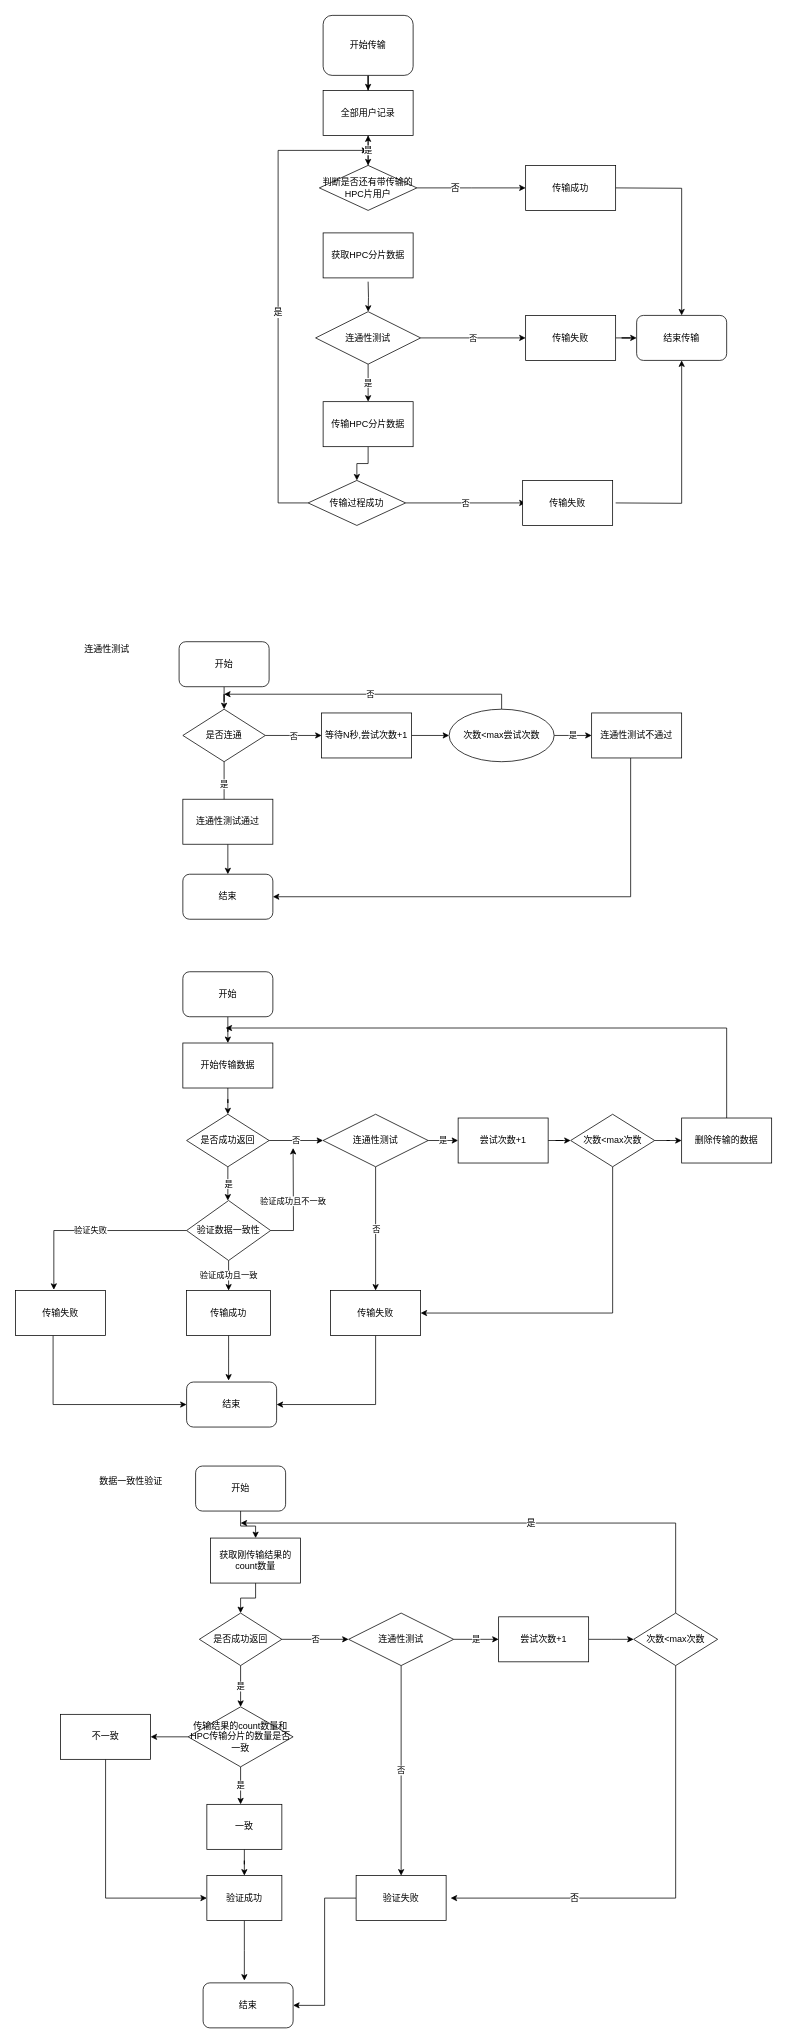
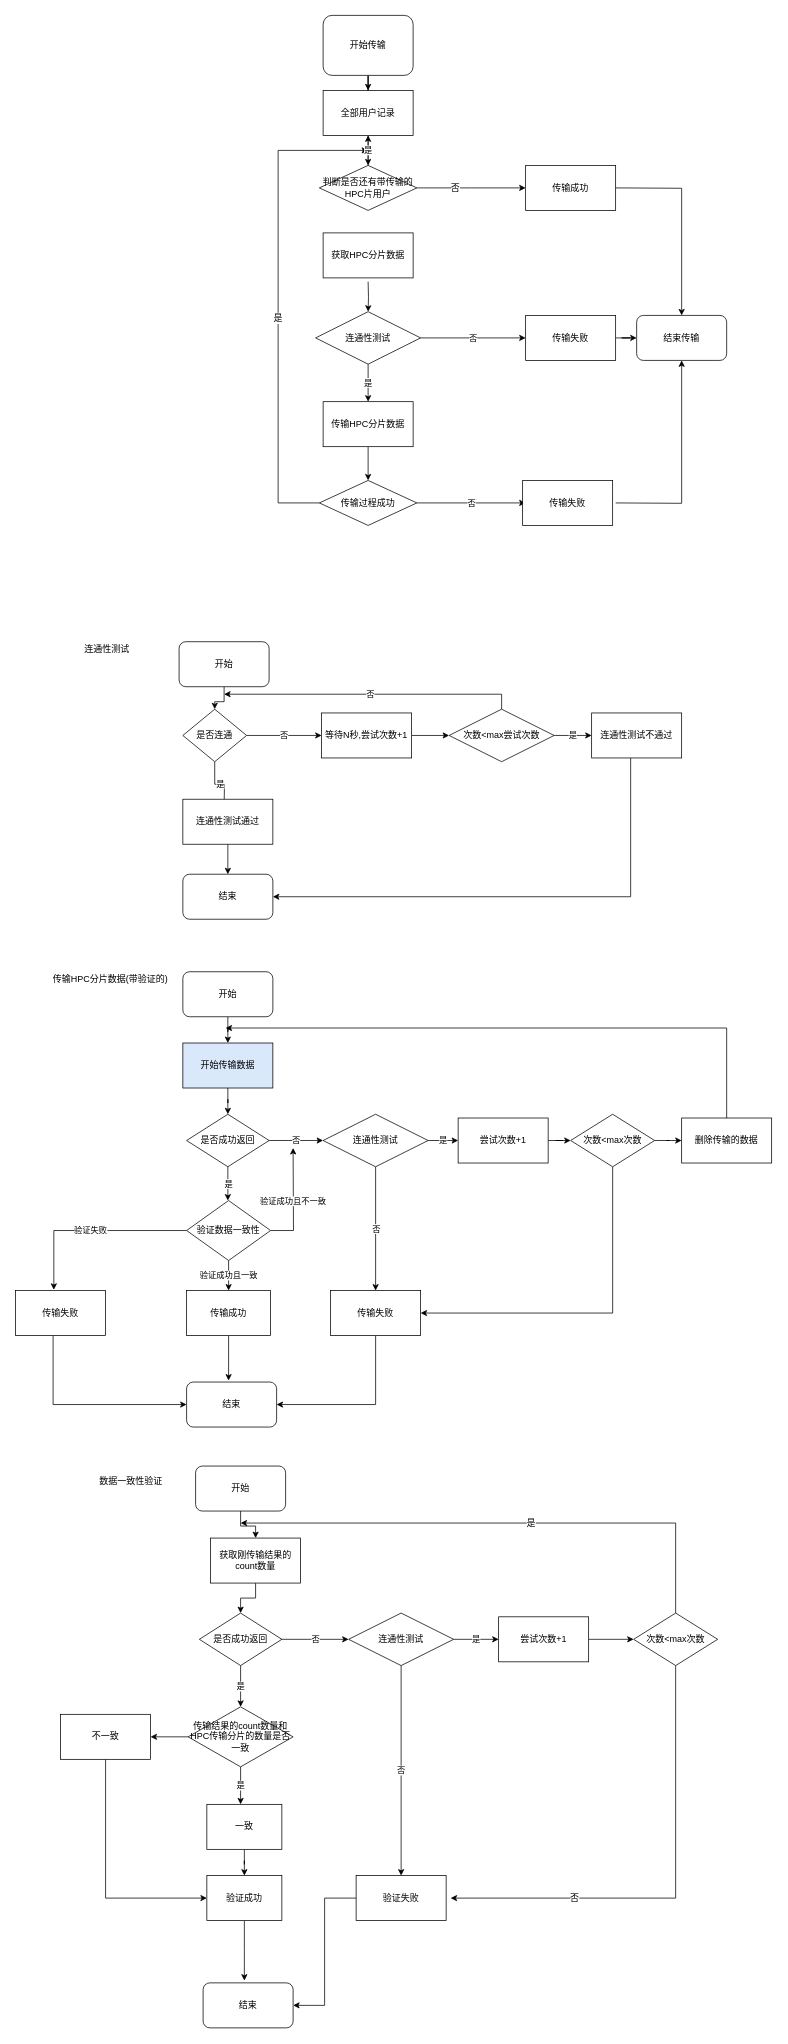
(357, 503) -> (368, 503)
(224, 735) -> (215, 735)
(501, 735) -> (501, 735)
none -> (115, 979)
(228, 1065) -> (228, 1065)
